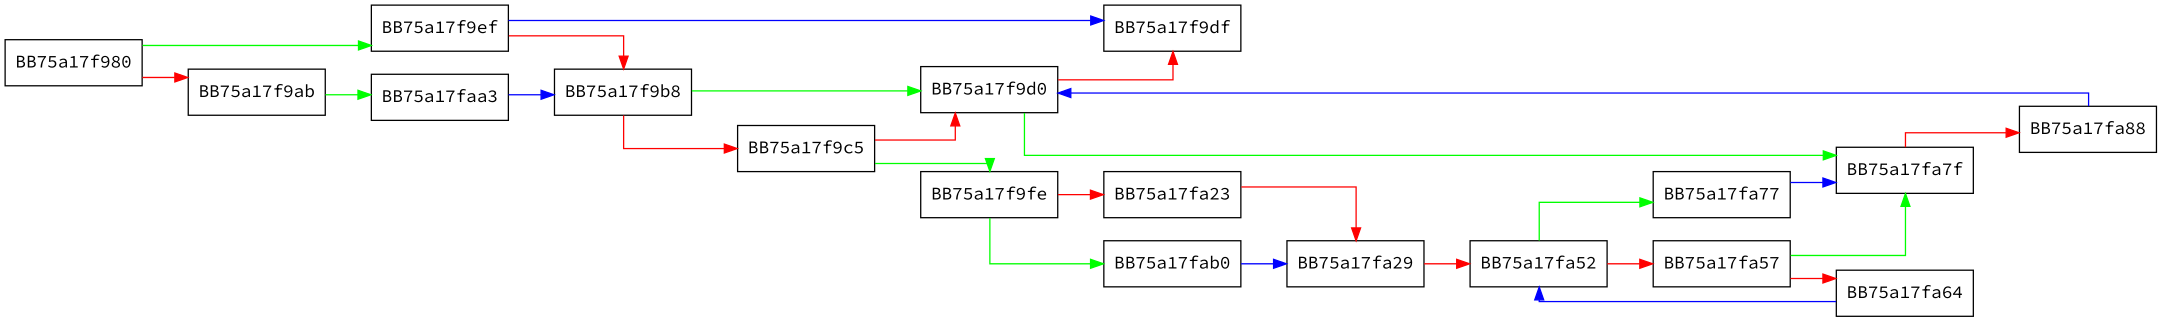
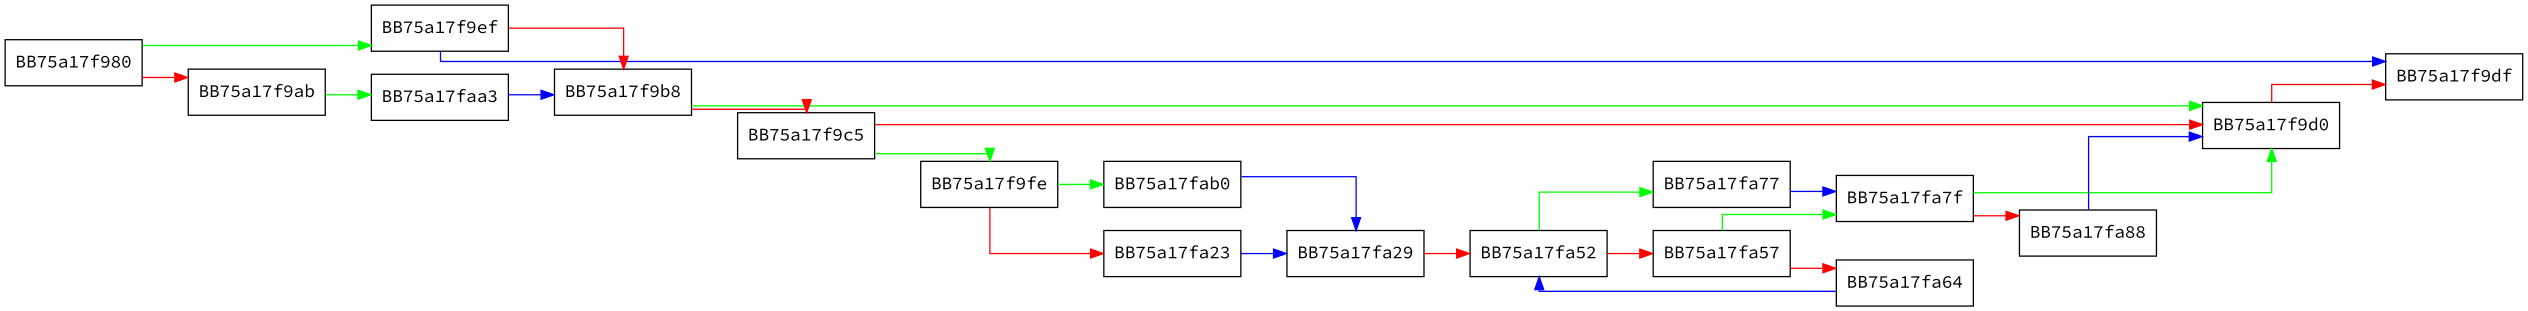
(1403, 155) -> (2138, 193)
(1319, 187) -> (1257, 254)
